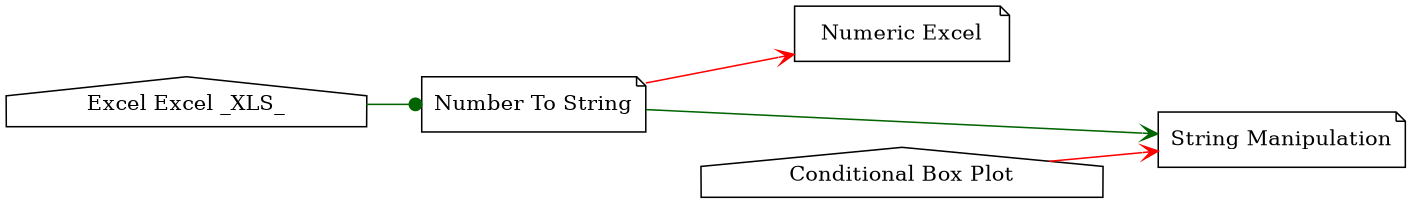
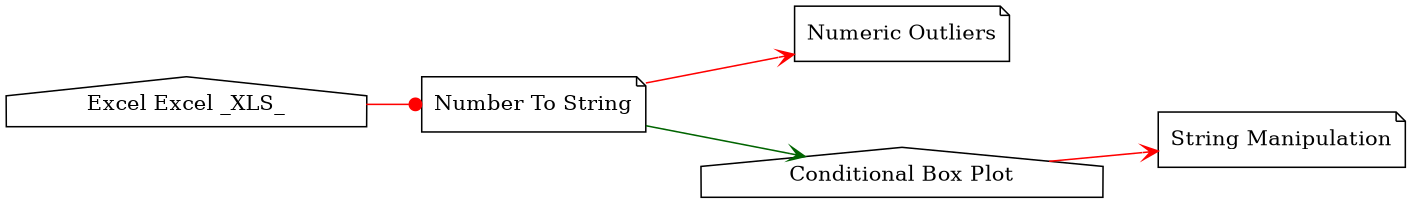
(902, 34) -> (902, 34)
(388, 104) -> (388, 104)
(894, 121) -> (718, 140)
